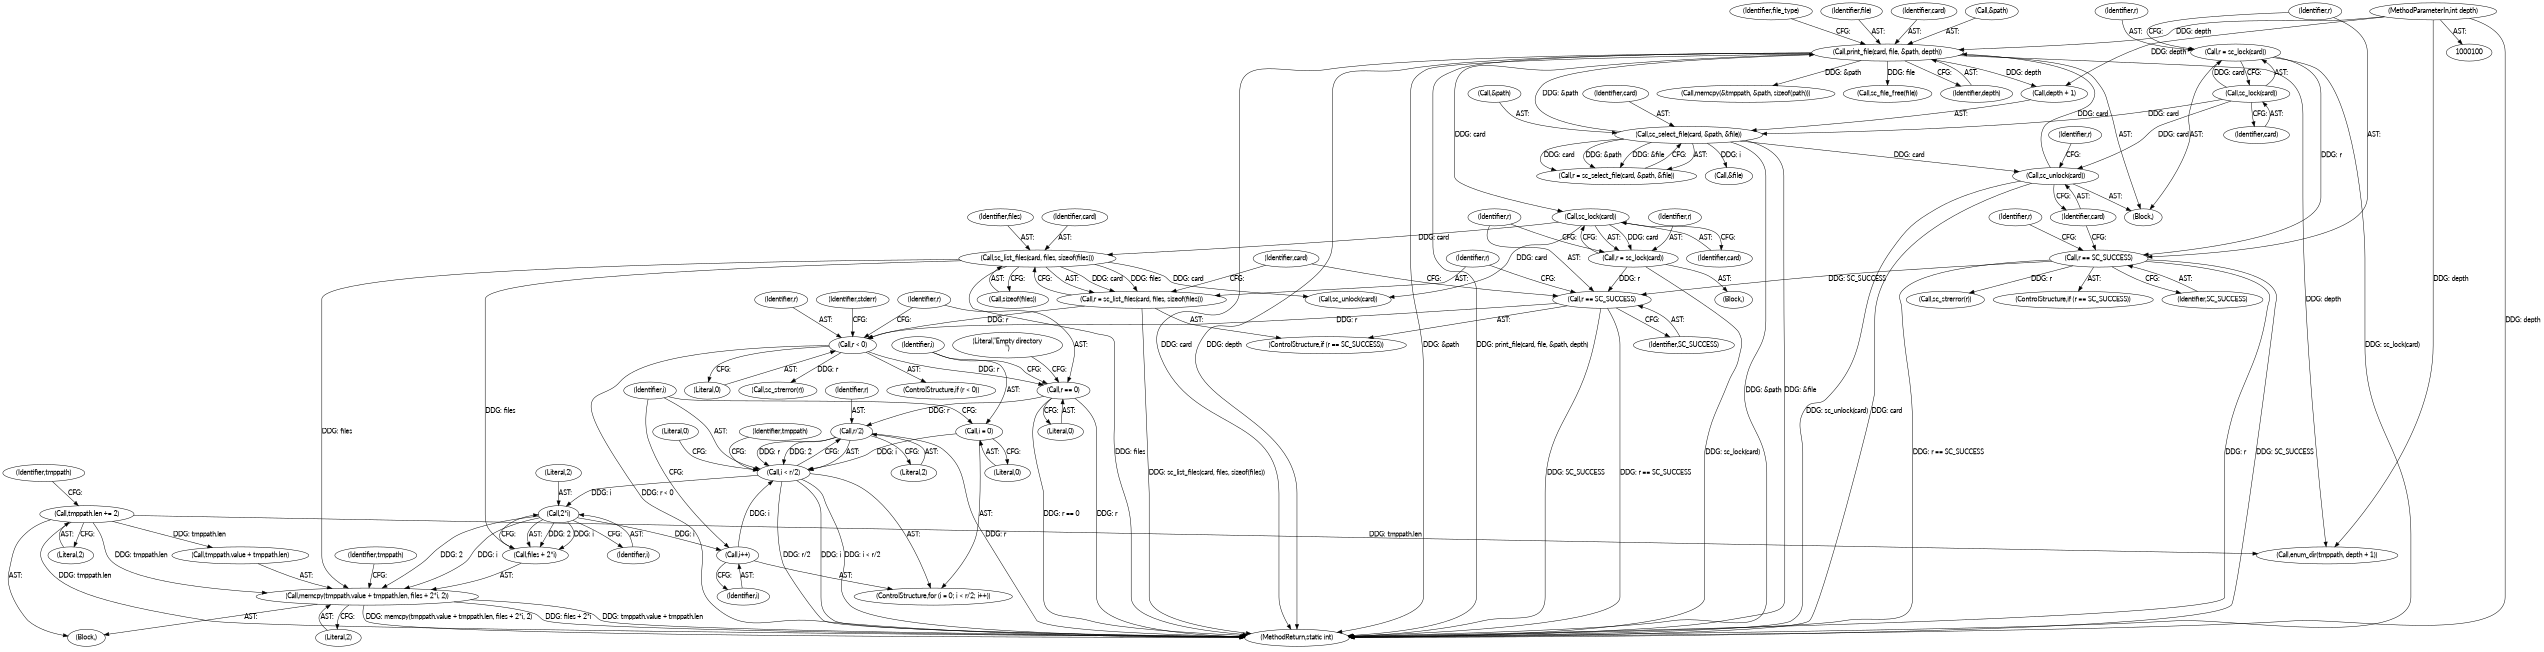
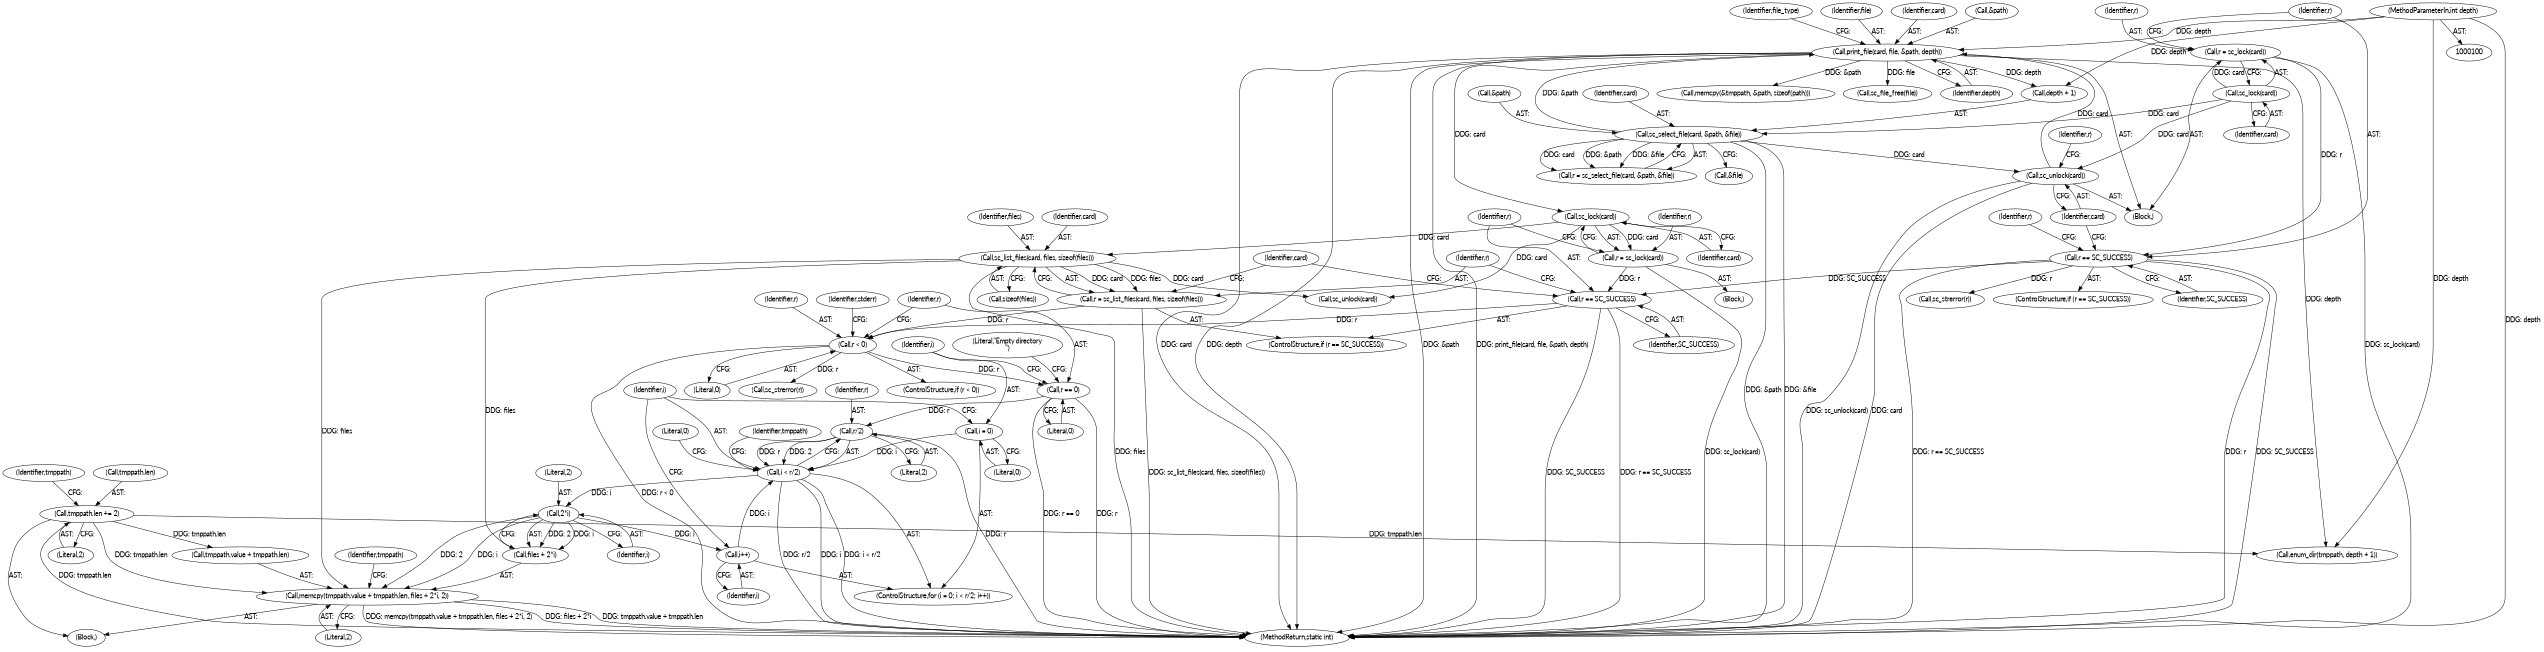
(1731, 156) -> (1731, 156)
none -> (130, 473)
